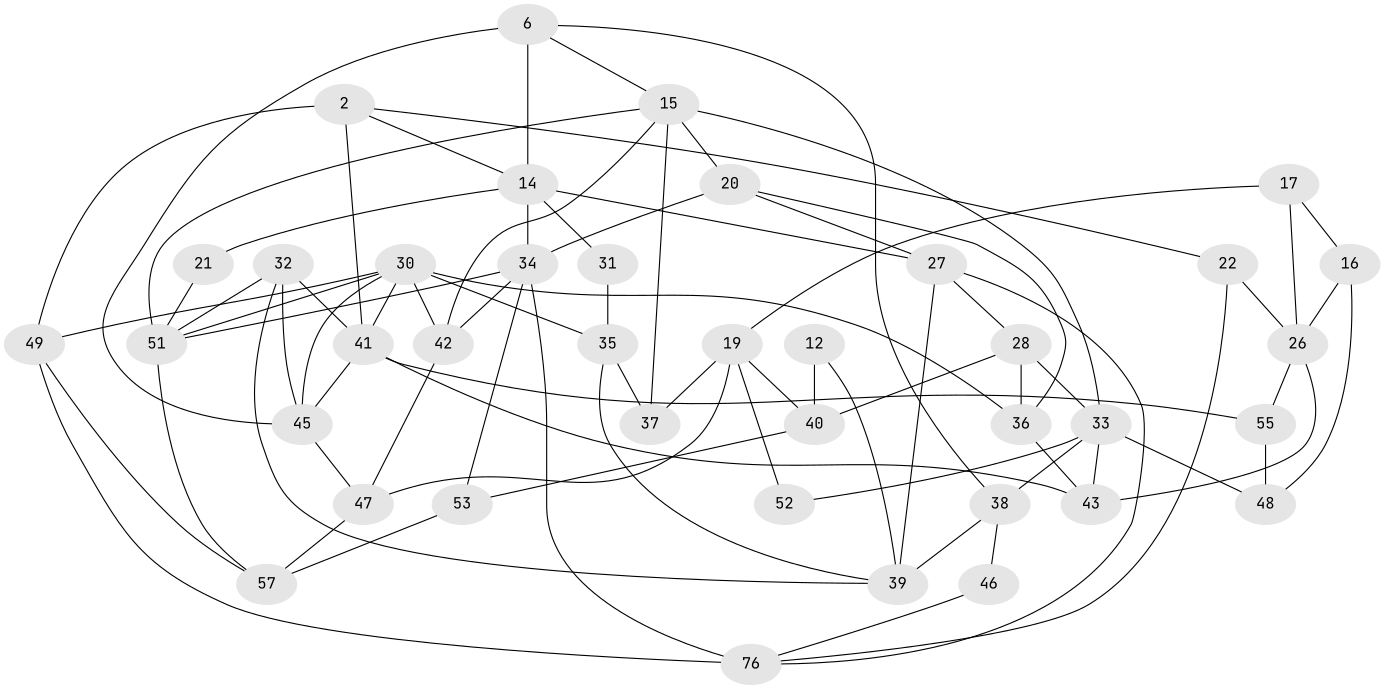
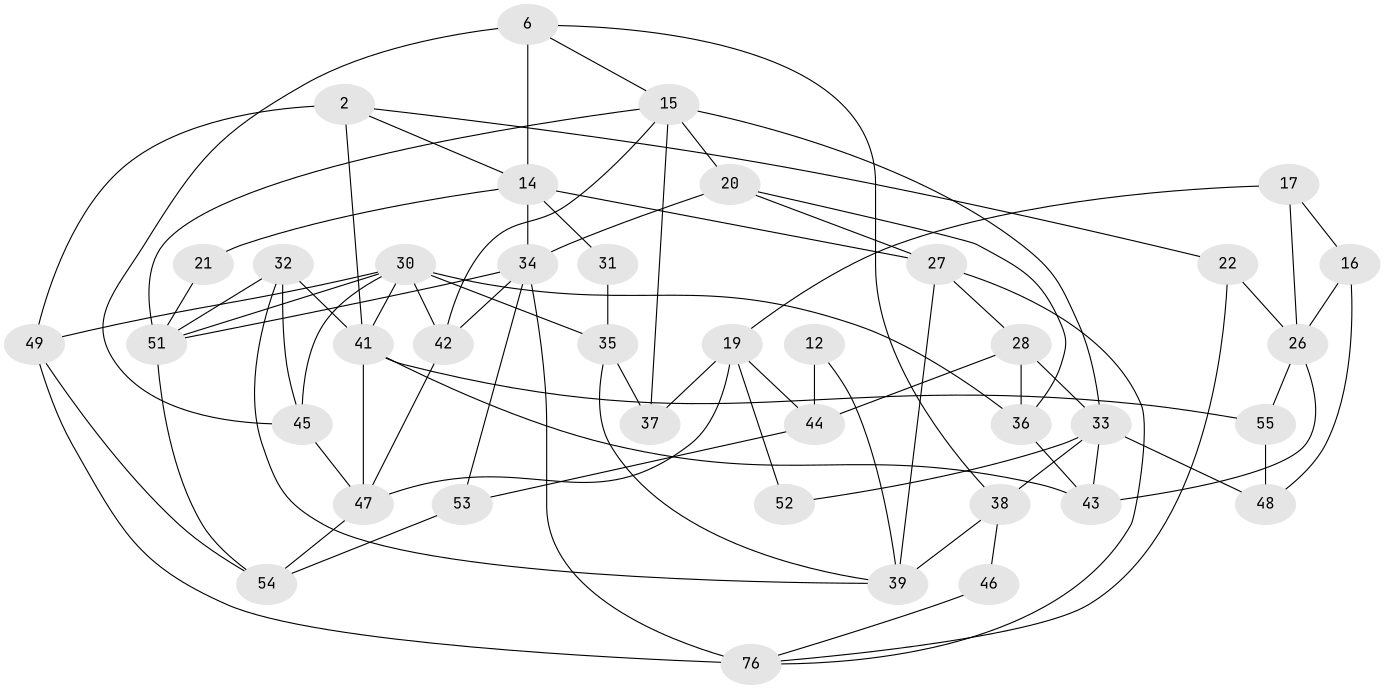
(333, 384) -> (363, 424)
(814, 424) -> (814, 424)
(267, 584) -> (267, 584)
